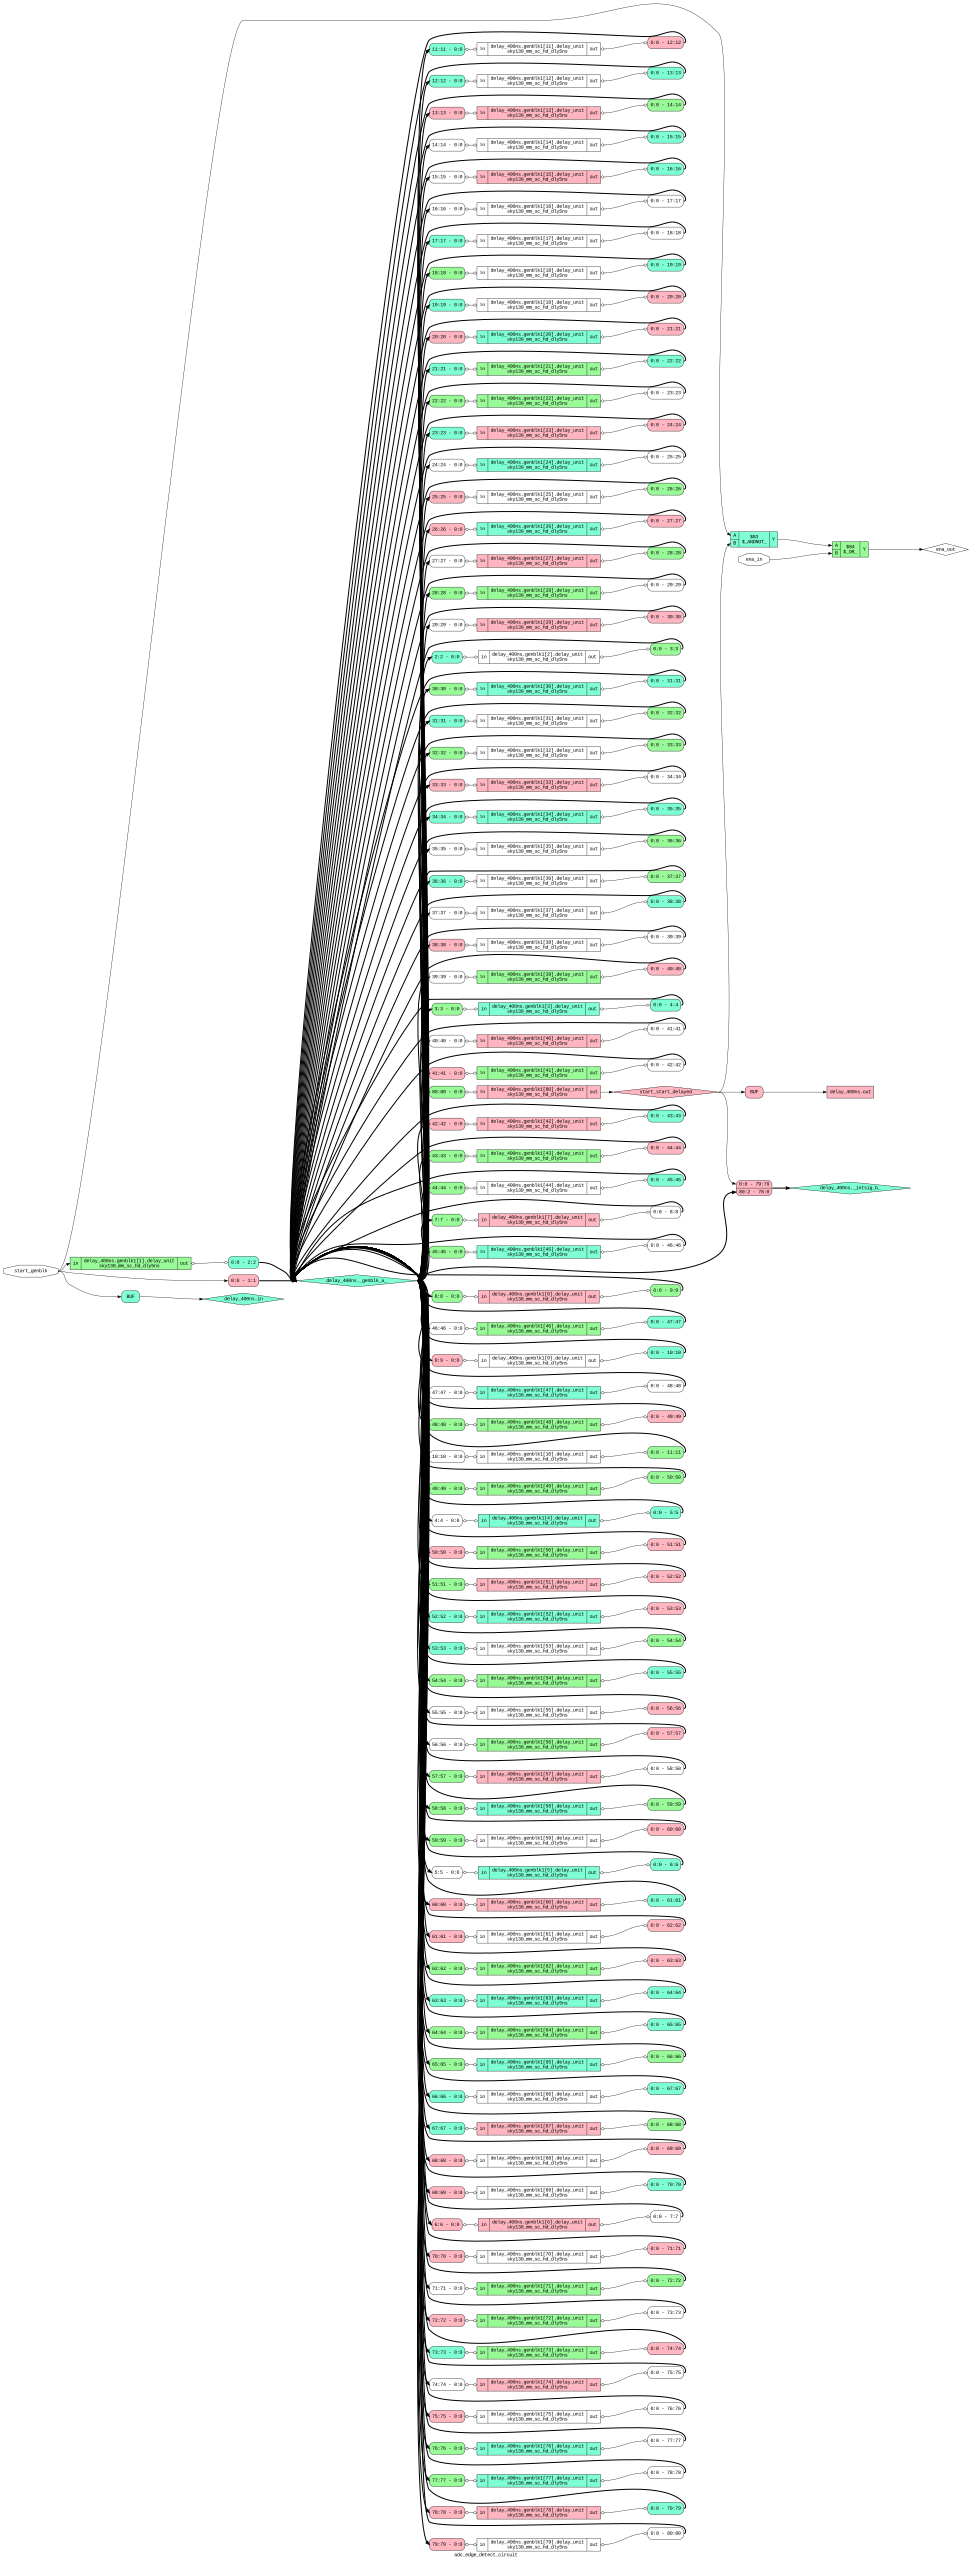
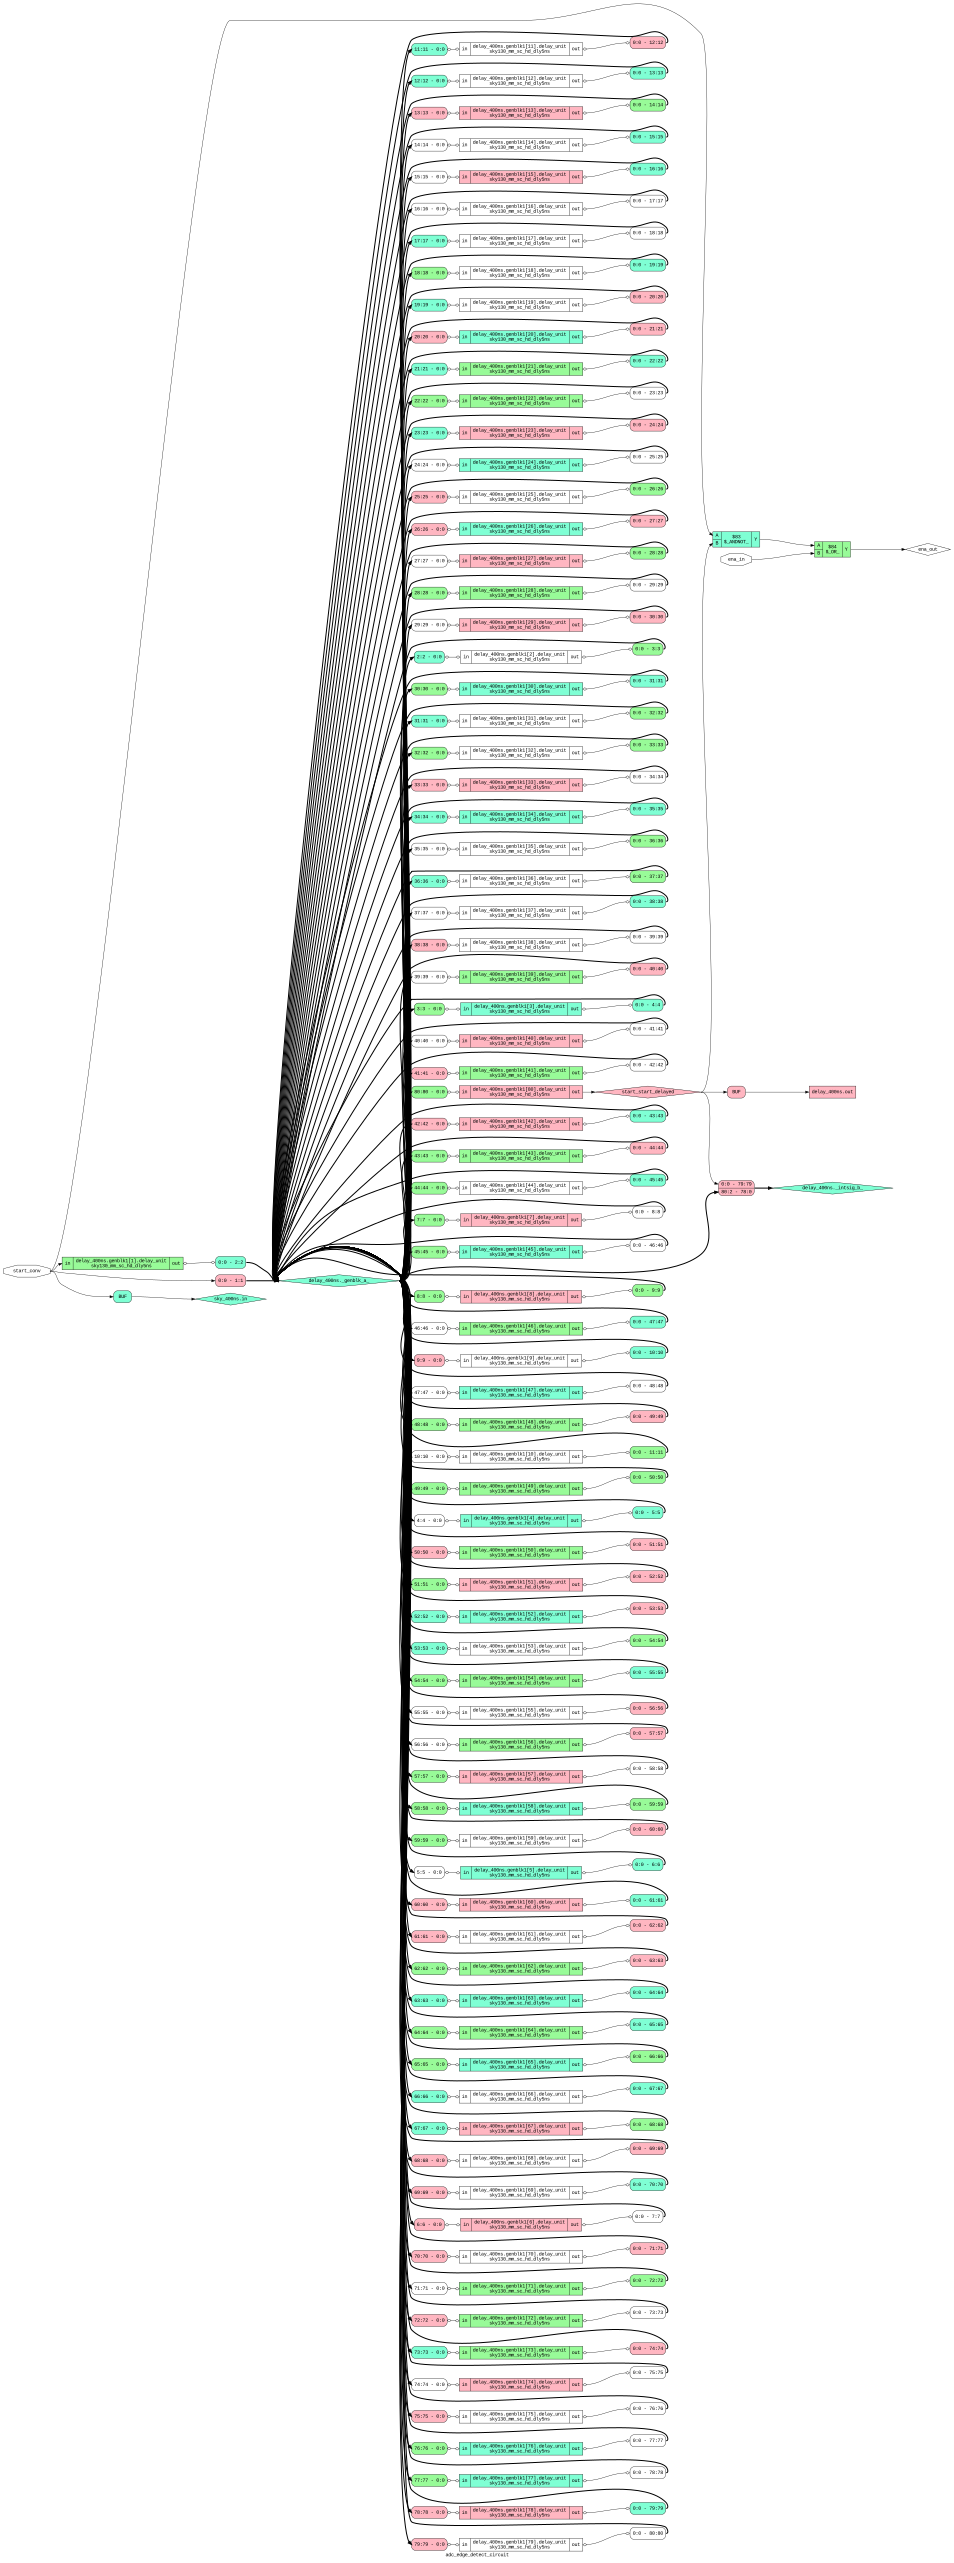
(31, 1271) -> (27, 1271)
(244, 1299) -> (231, 1299)
